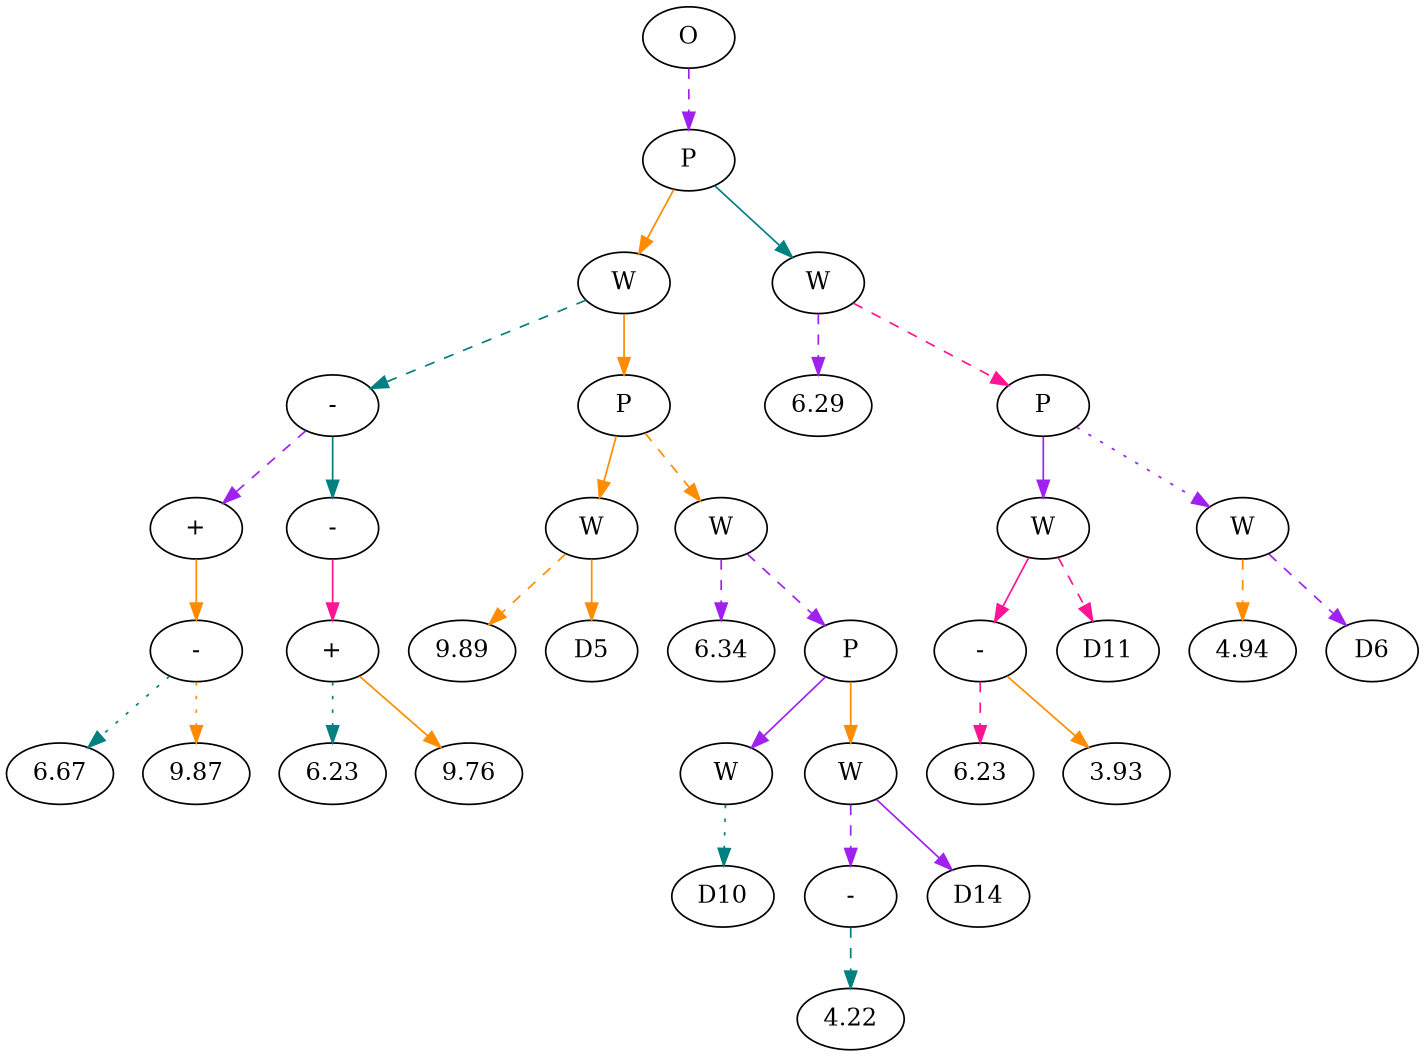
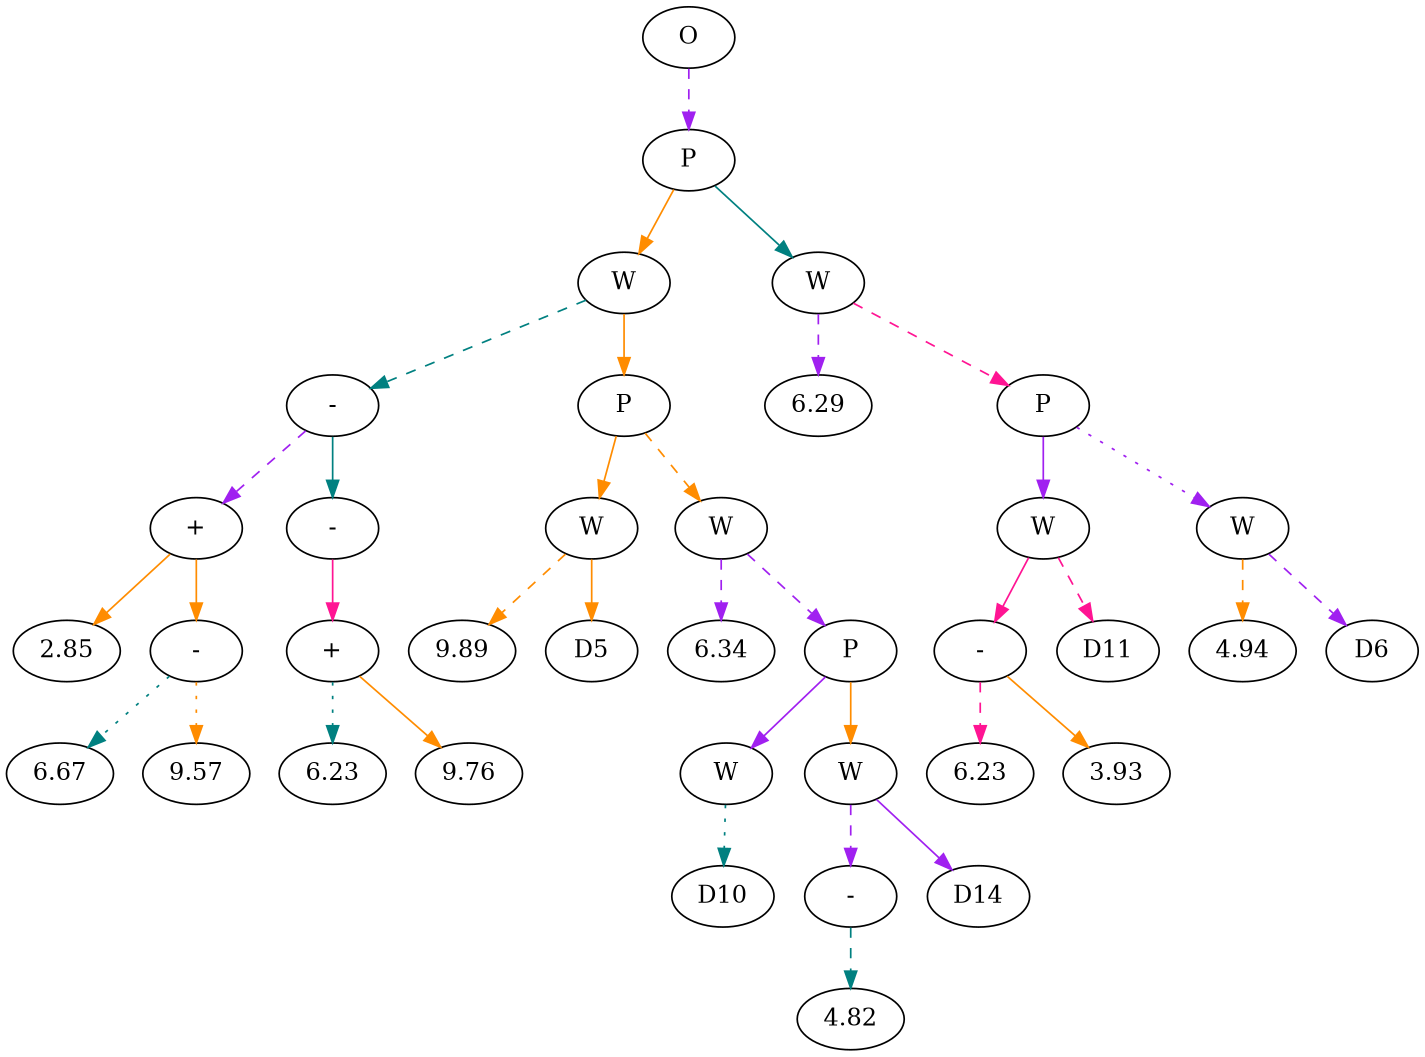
none -> (67, 651)
(196, 774) -> (196, 774)
(851, 1019) -> (851, 1019)
